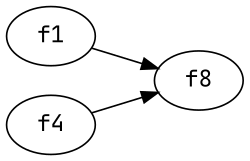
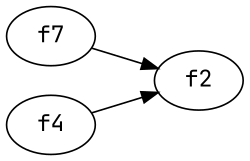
(51, 36) -> (51, 36)
(199, 81) -> (199, 81)
